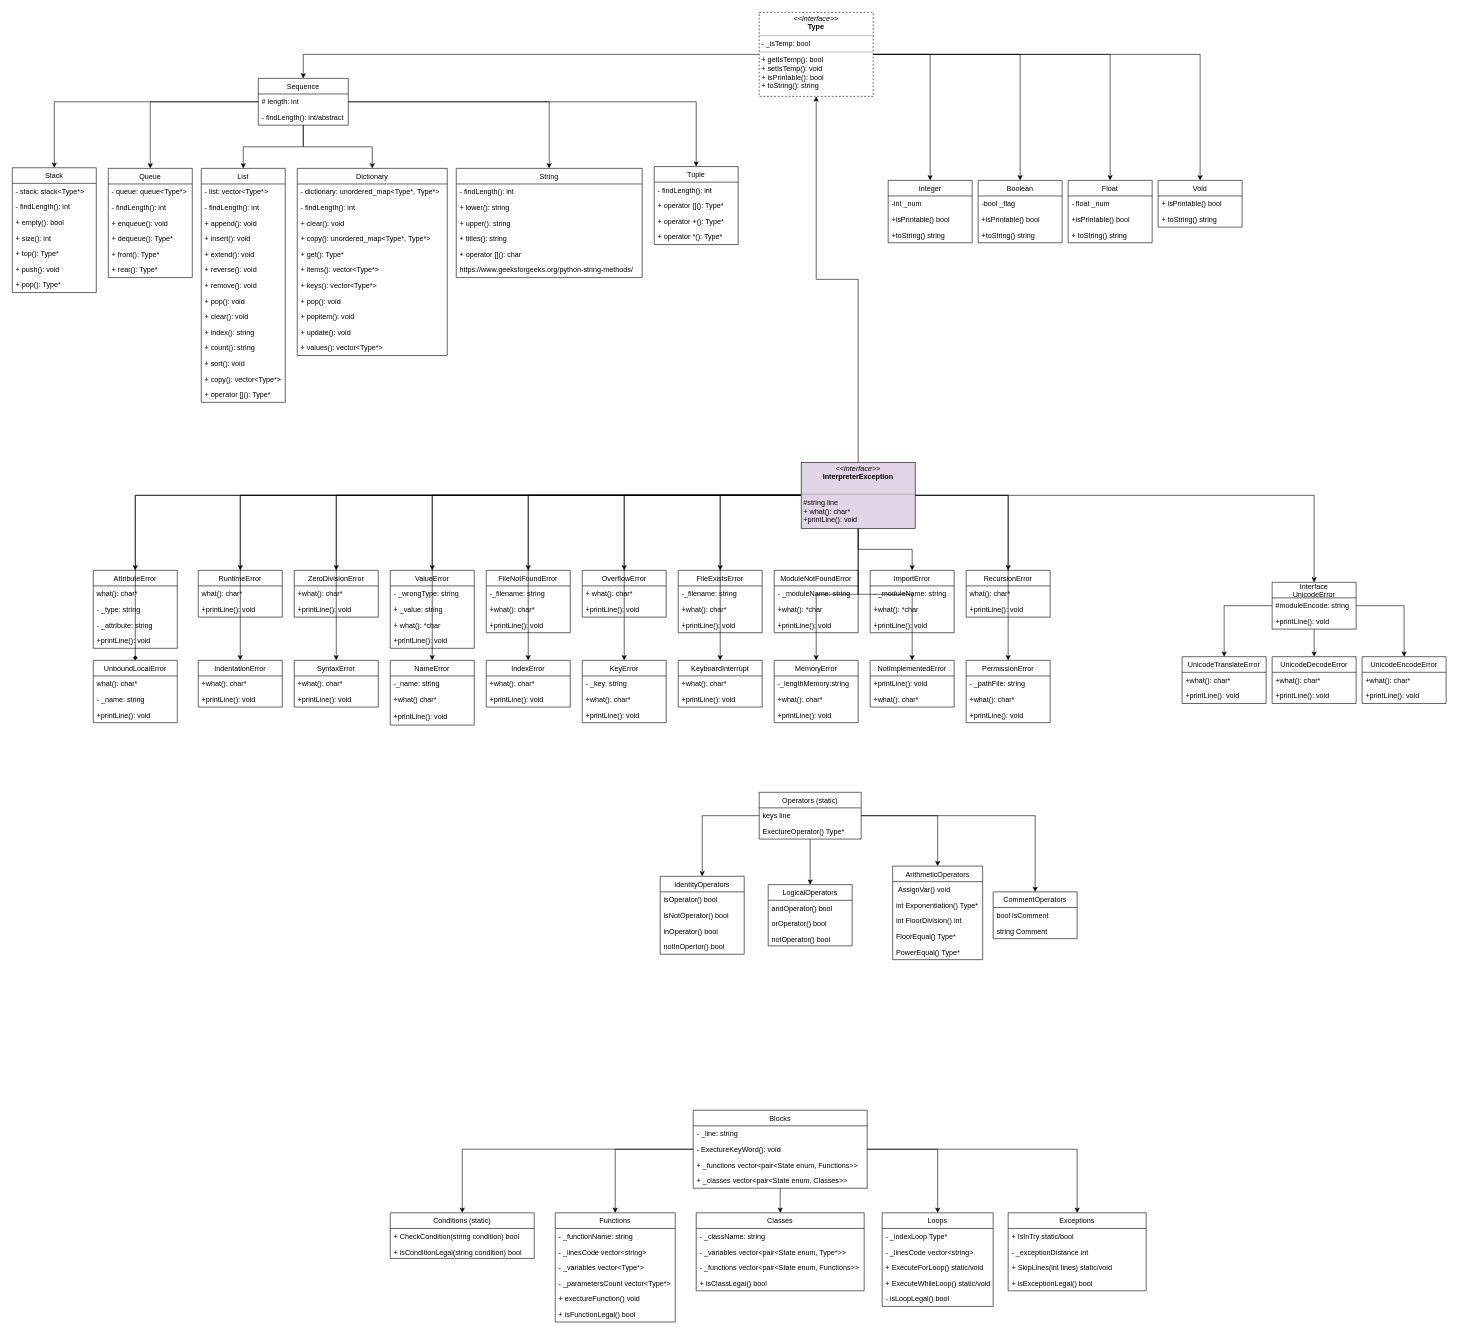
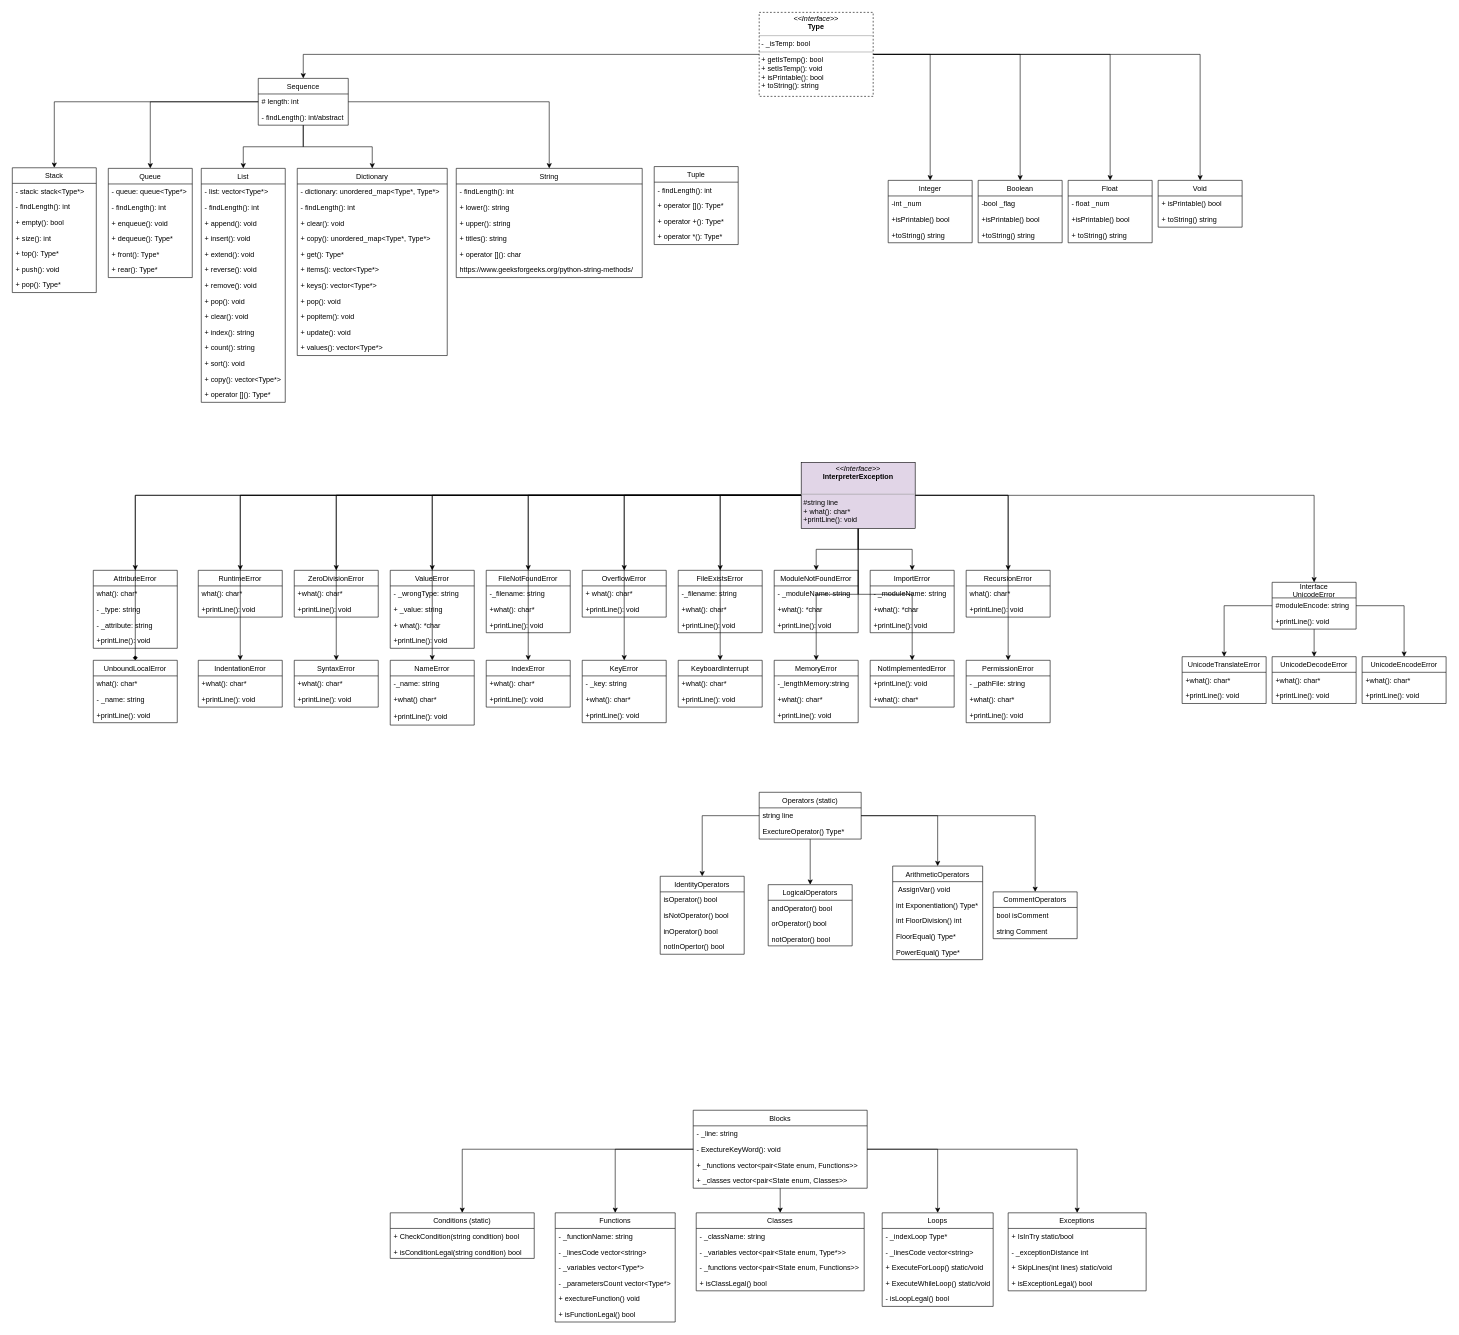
(696, 161) -> none
(837, 279) -> (816, 549)
(778, 816) -> (781, 816)
